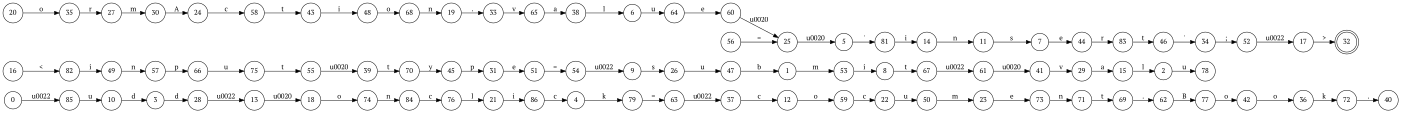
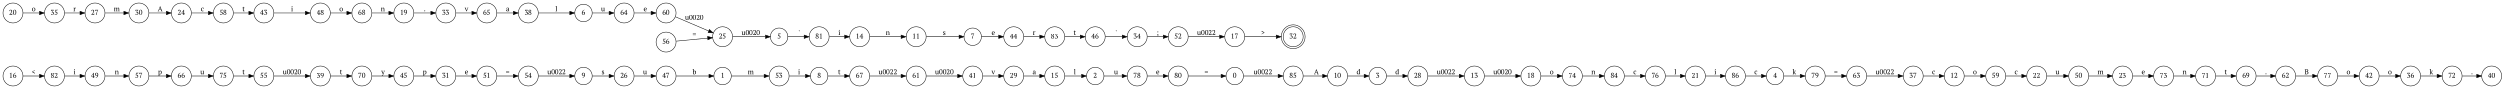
none -> (1178, 76)
(90, 97) -> (1316, 72)
